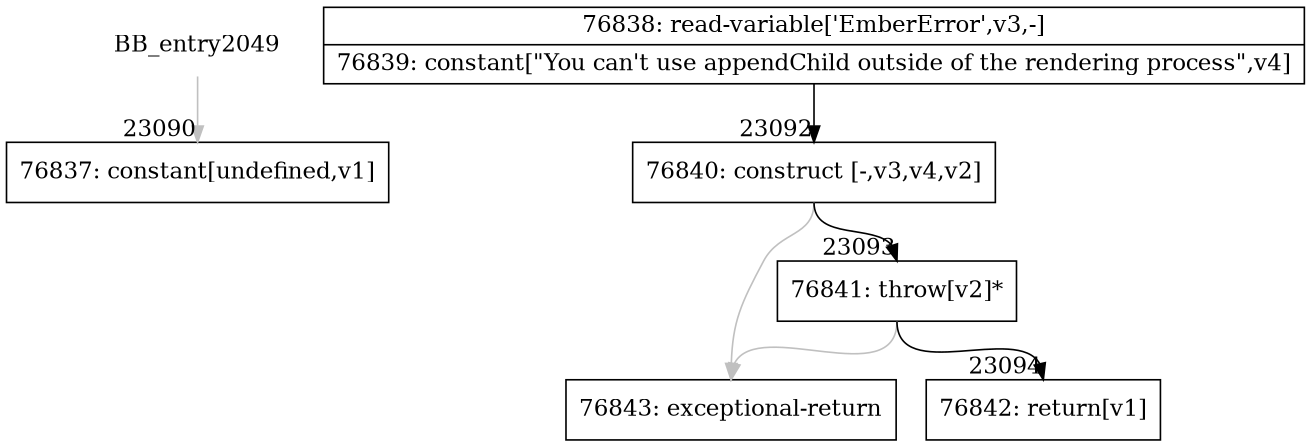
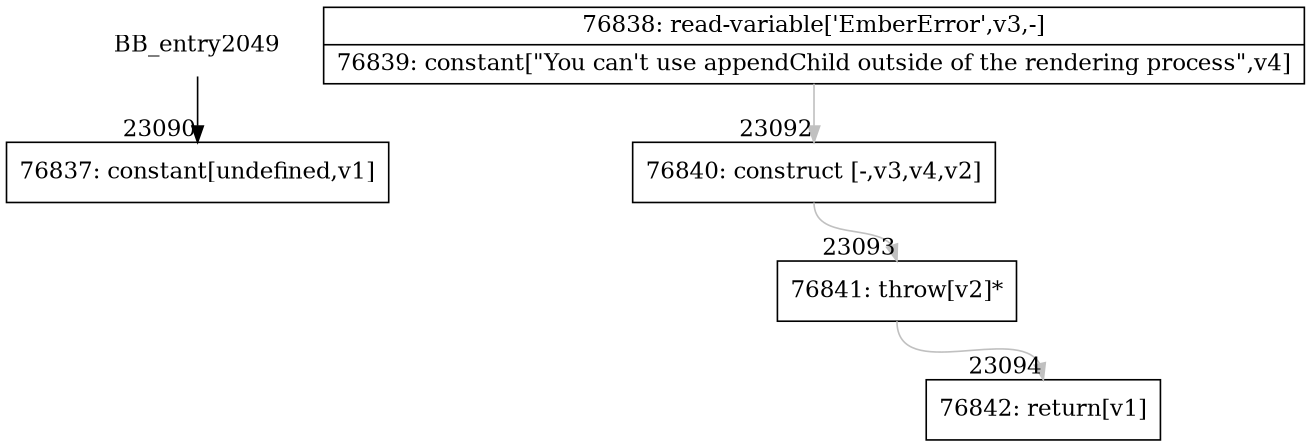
(198, 101) -> (198, 101)
(814, 105) -> (814, 105)
(847, 230) -> (847, 230)
(962, 351) -> (962, 351)
(731, 410) -> none
